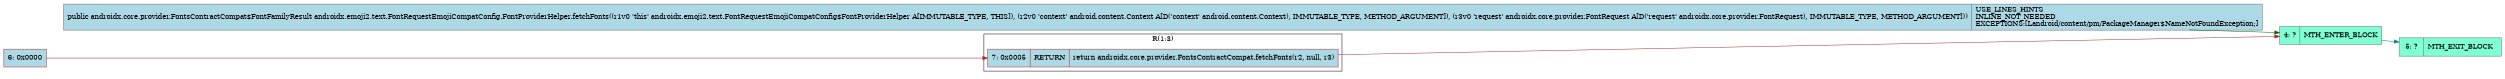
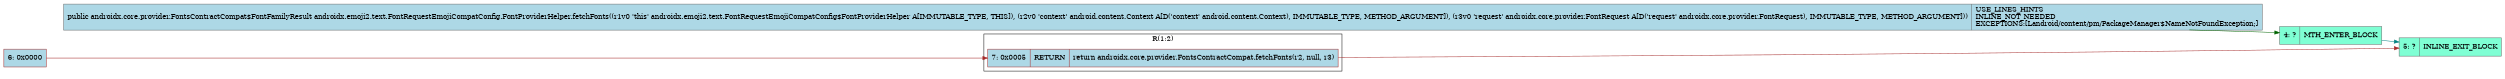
(1163, 40) -> (1163, 40)
(1806, 46) -> (1866, 54)
(2460, 47) -> (2460, 47)
